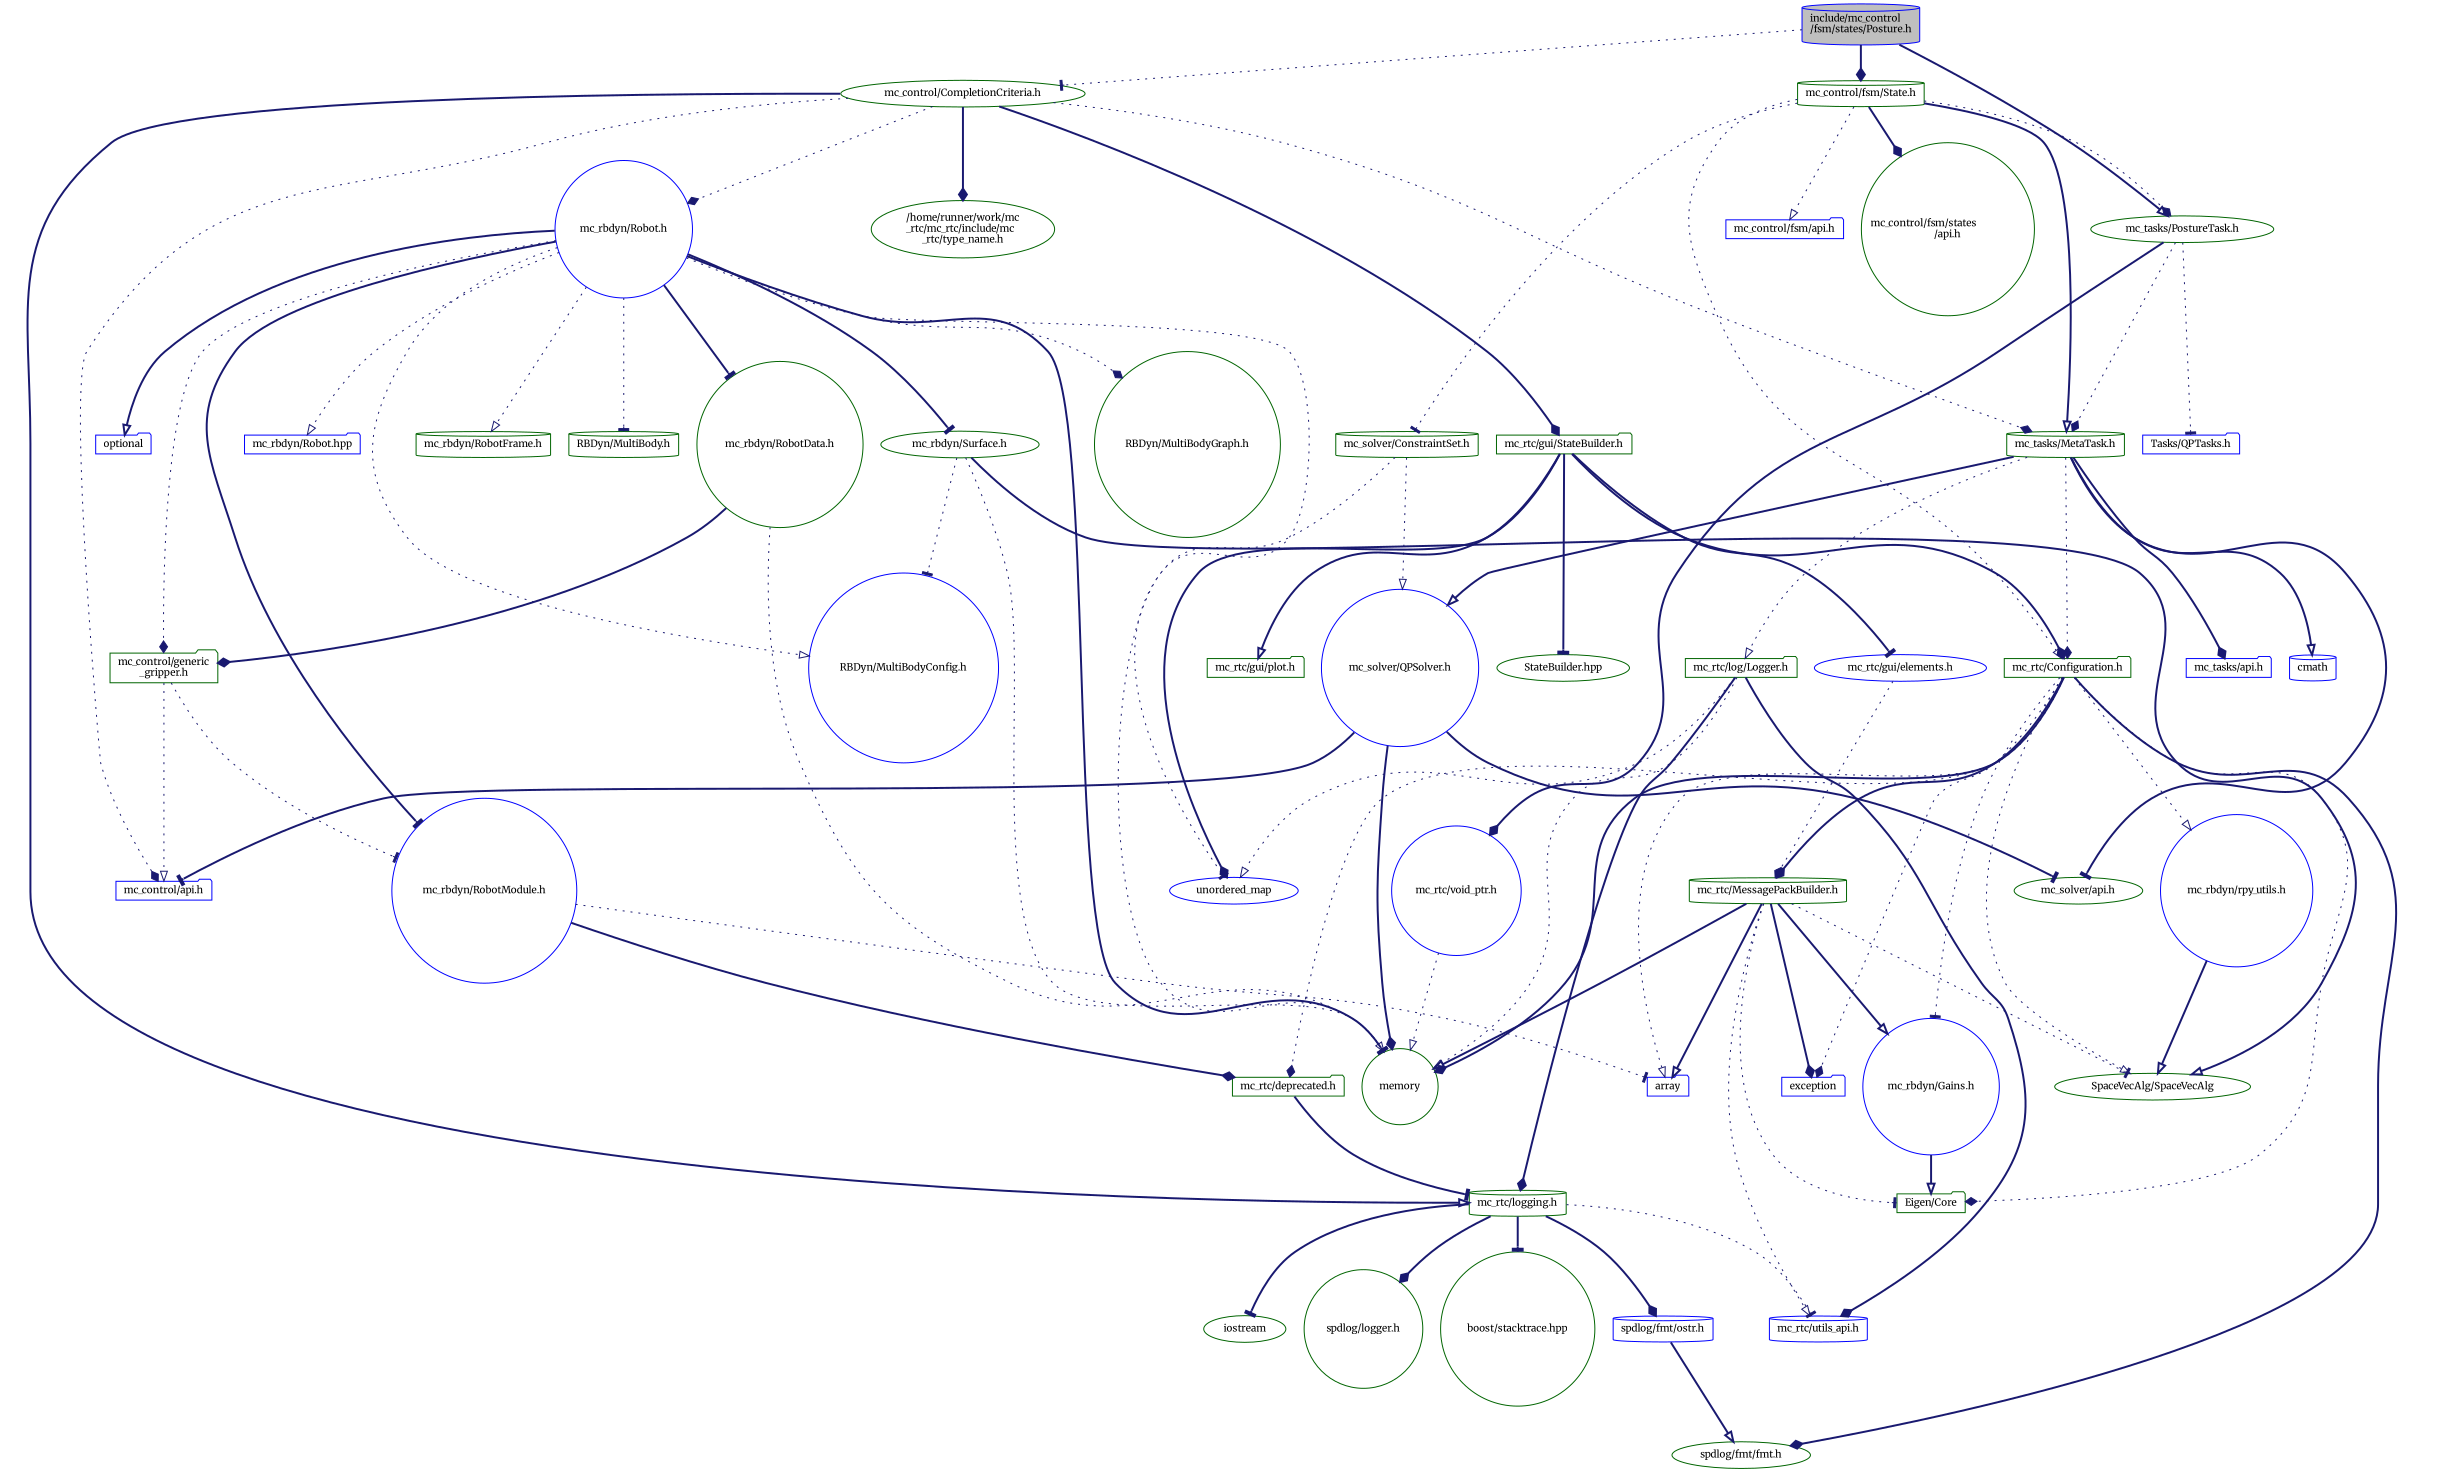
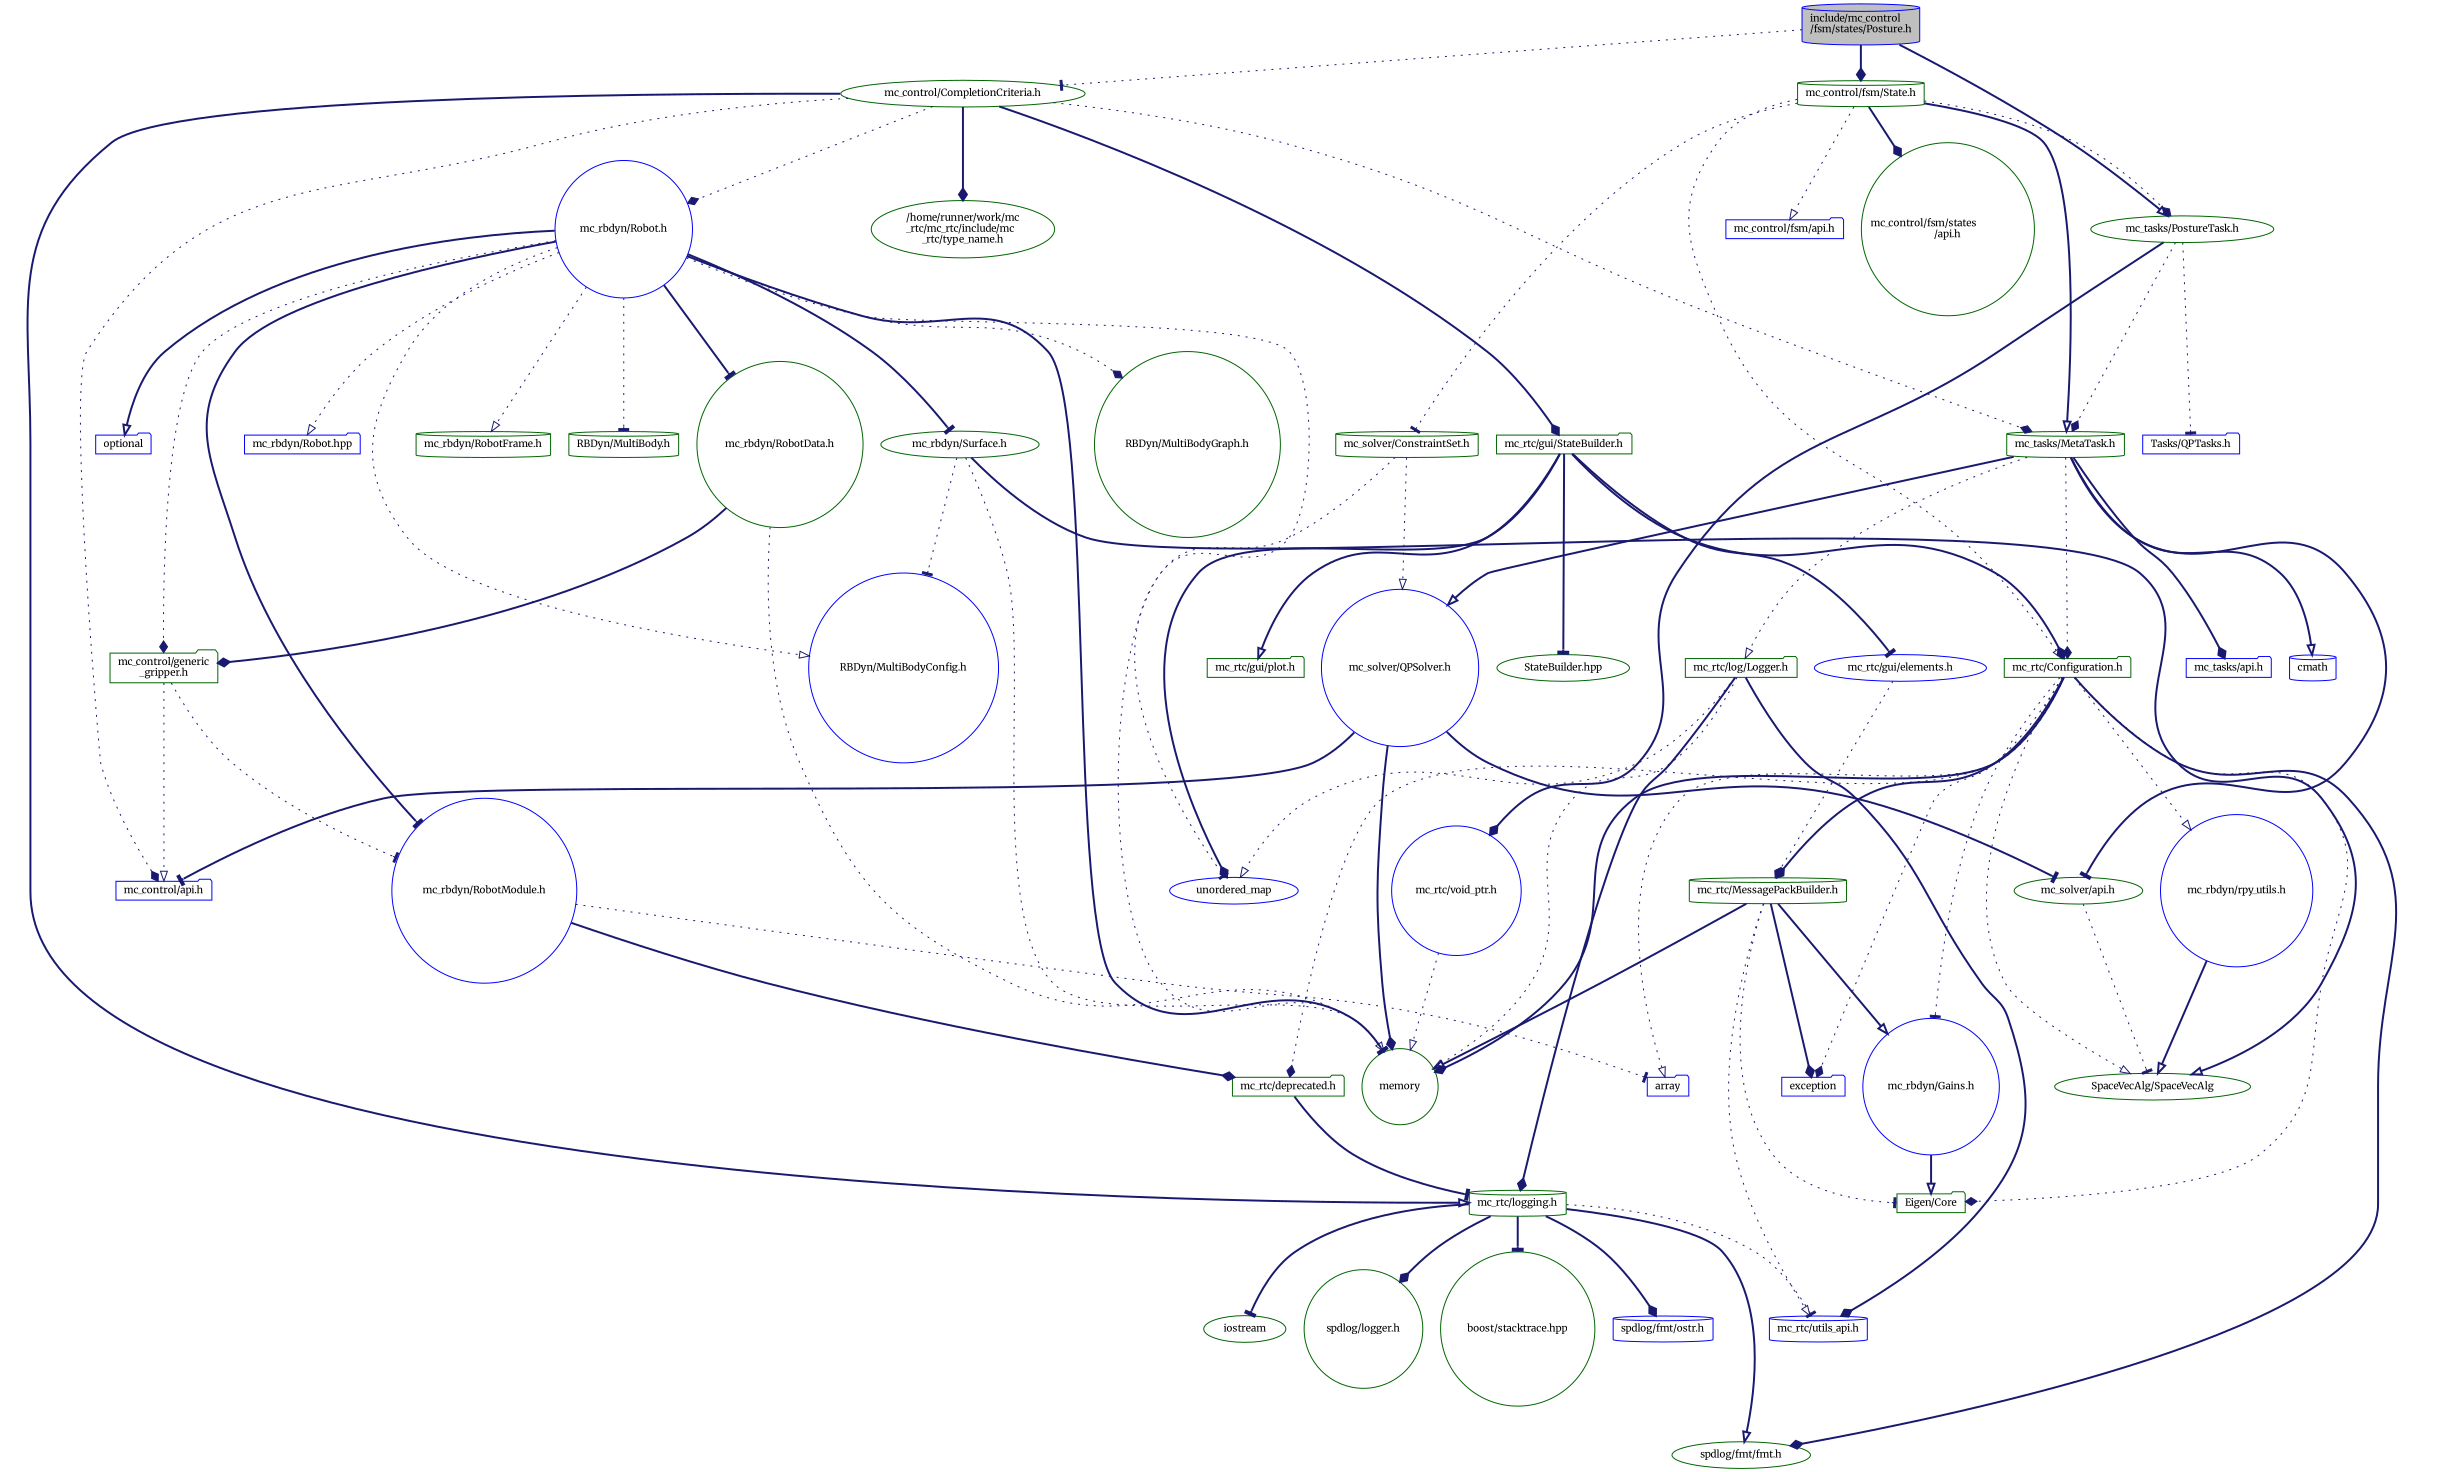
(1719, 986) -> none
(1958, 988) -> (2115, 986)
(1700, 1388) -> (1729, 1262)
